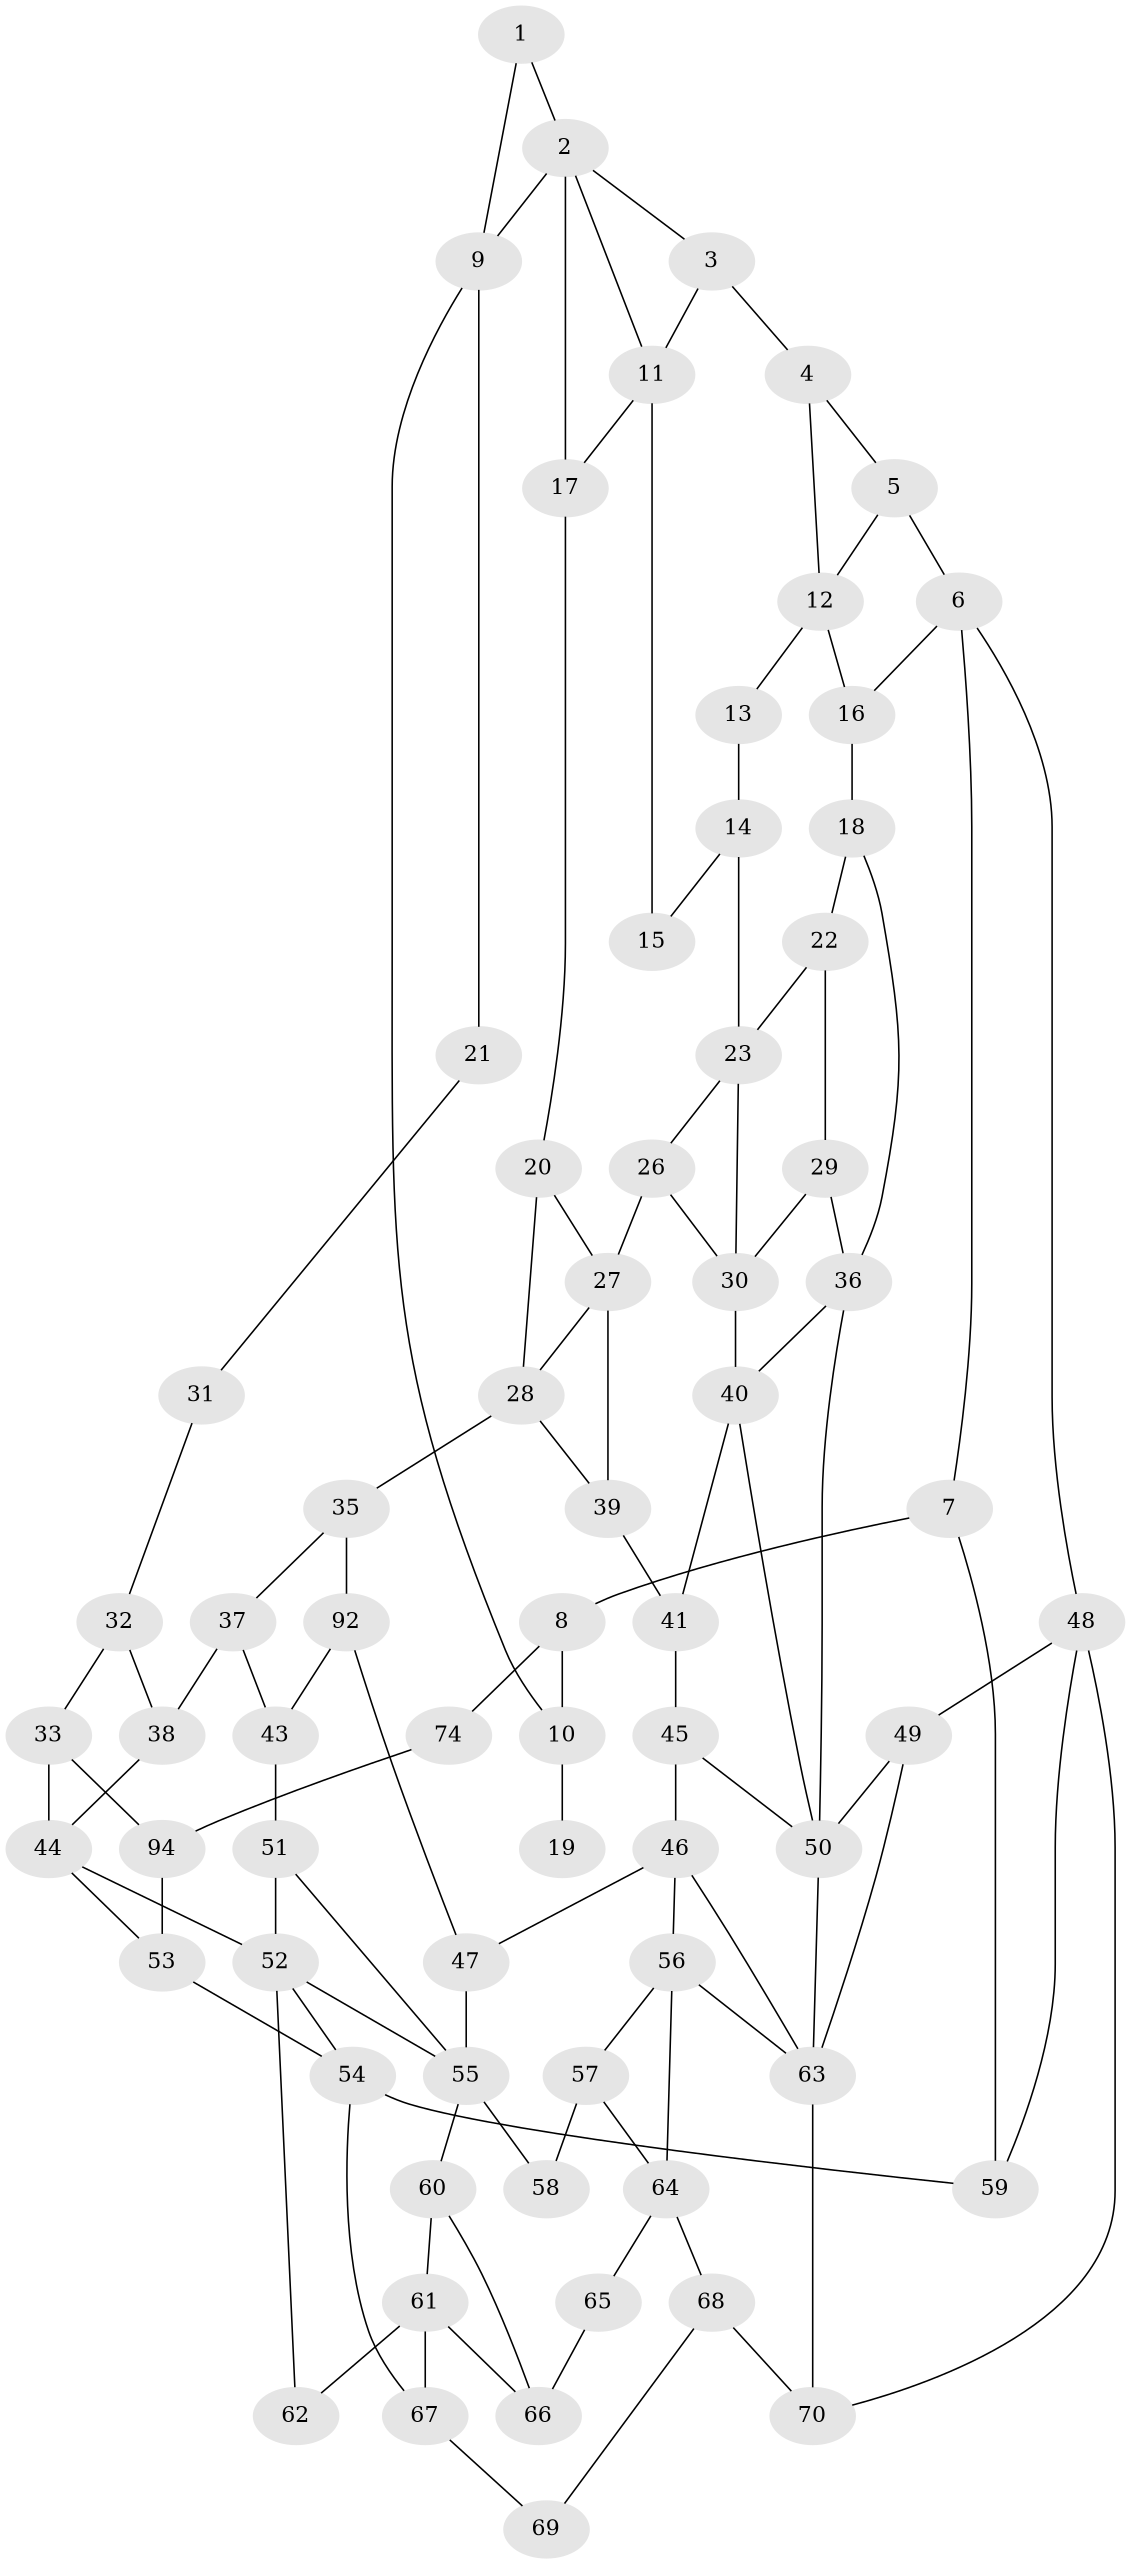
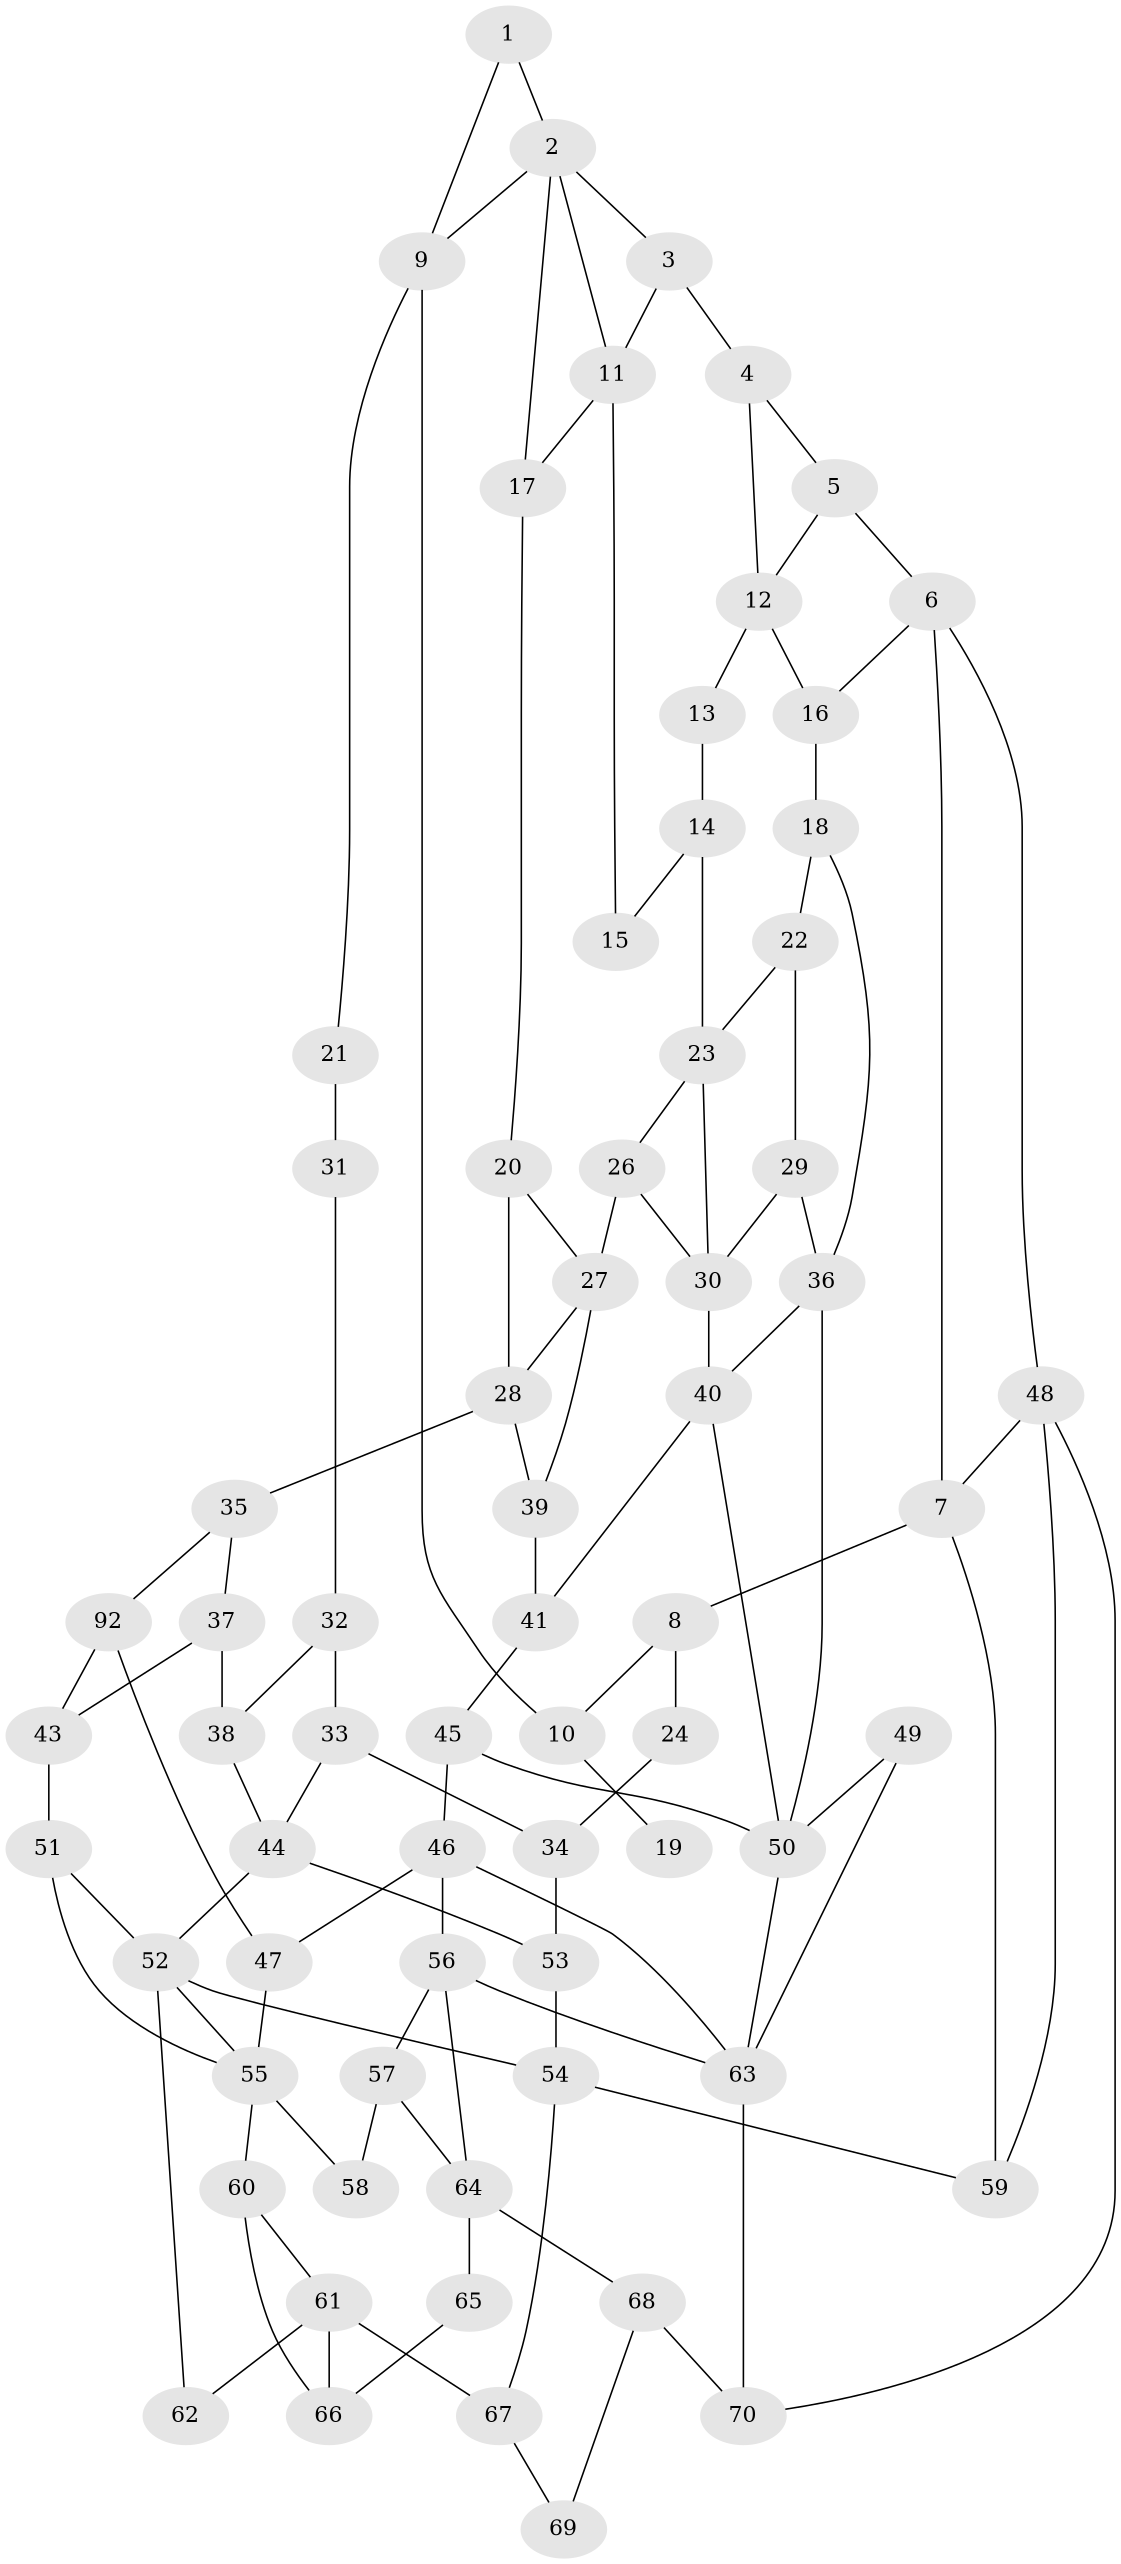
(1001, 1675) -> (991, 1452)
(449, 1736) -> (676, 1736)
(162, 1849) -> (556, 1849)
